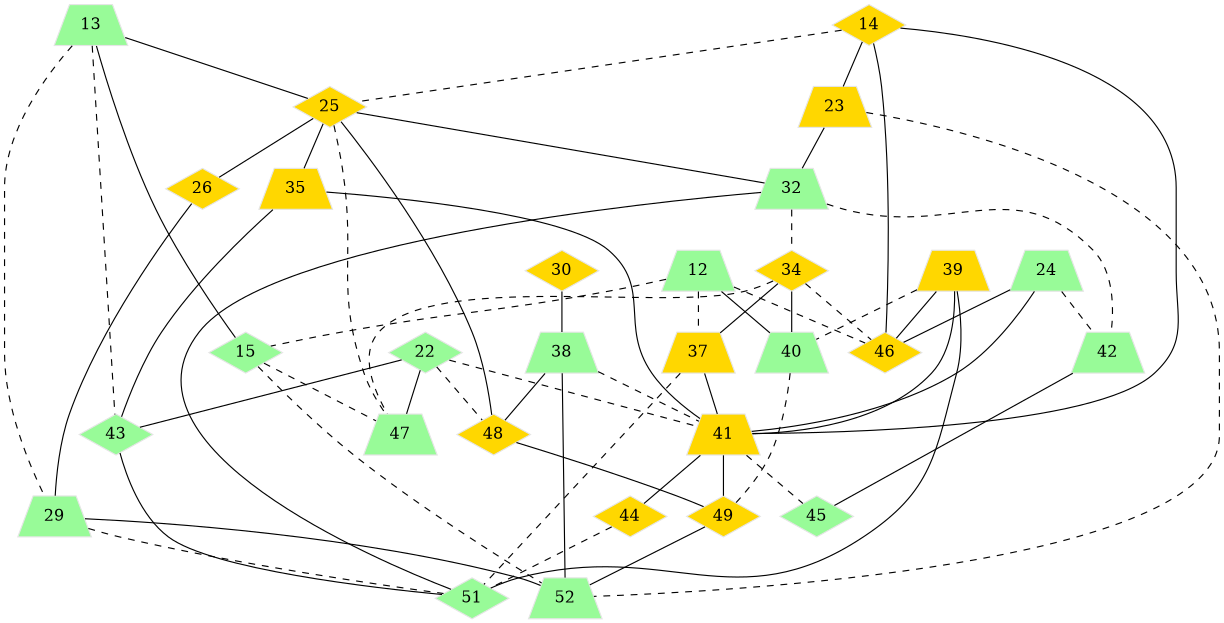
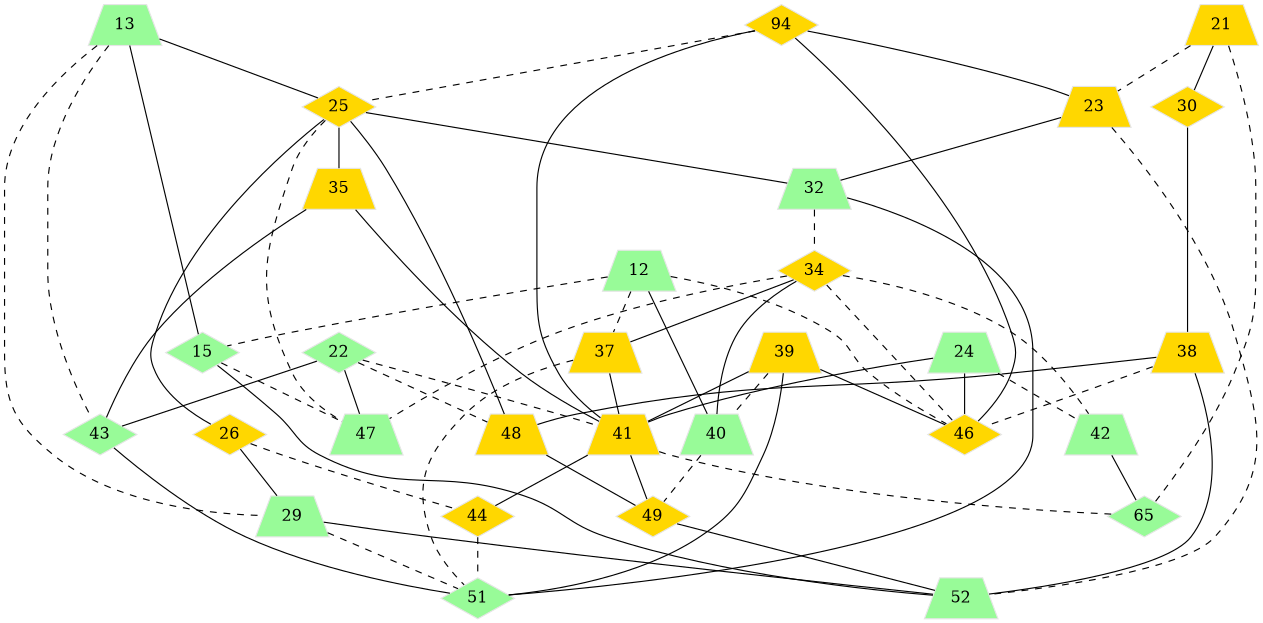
(869, 25) -> (781, 25)
none -> (1222, 25)
(1008, 210) -> (982, 316)
(562, 353) -> (1188, 353)
(649, 396) -> (1065, 398)
(494, 435) -> (512, 435)
none -> (352, 478)
(392, 484) -> (559, 513)
(817, 516) -> (1144, 516)
